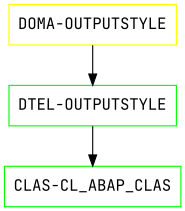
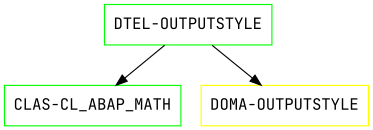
(93, 60) -> (232, 62)
(93, 187) -> (93, 106)
